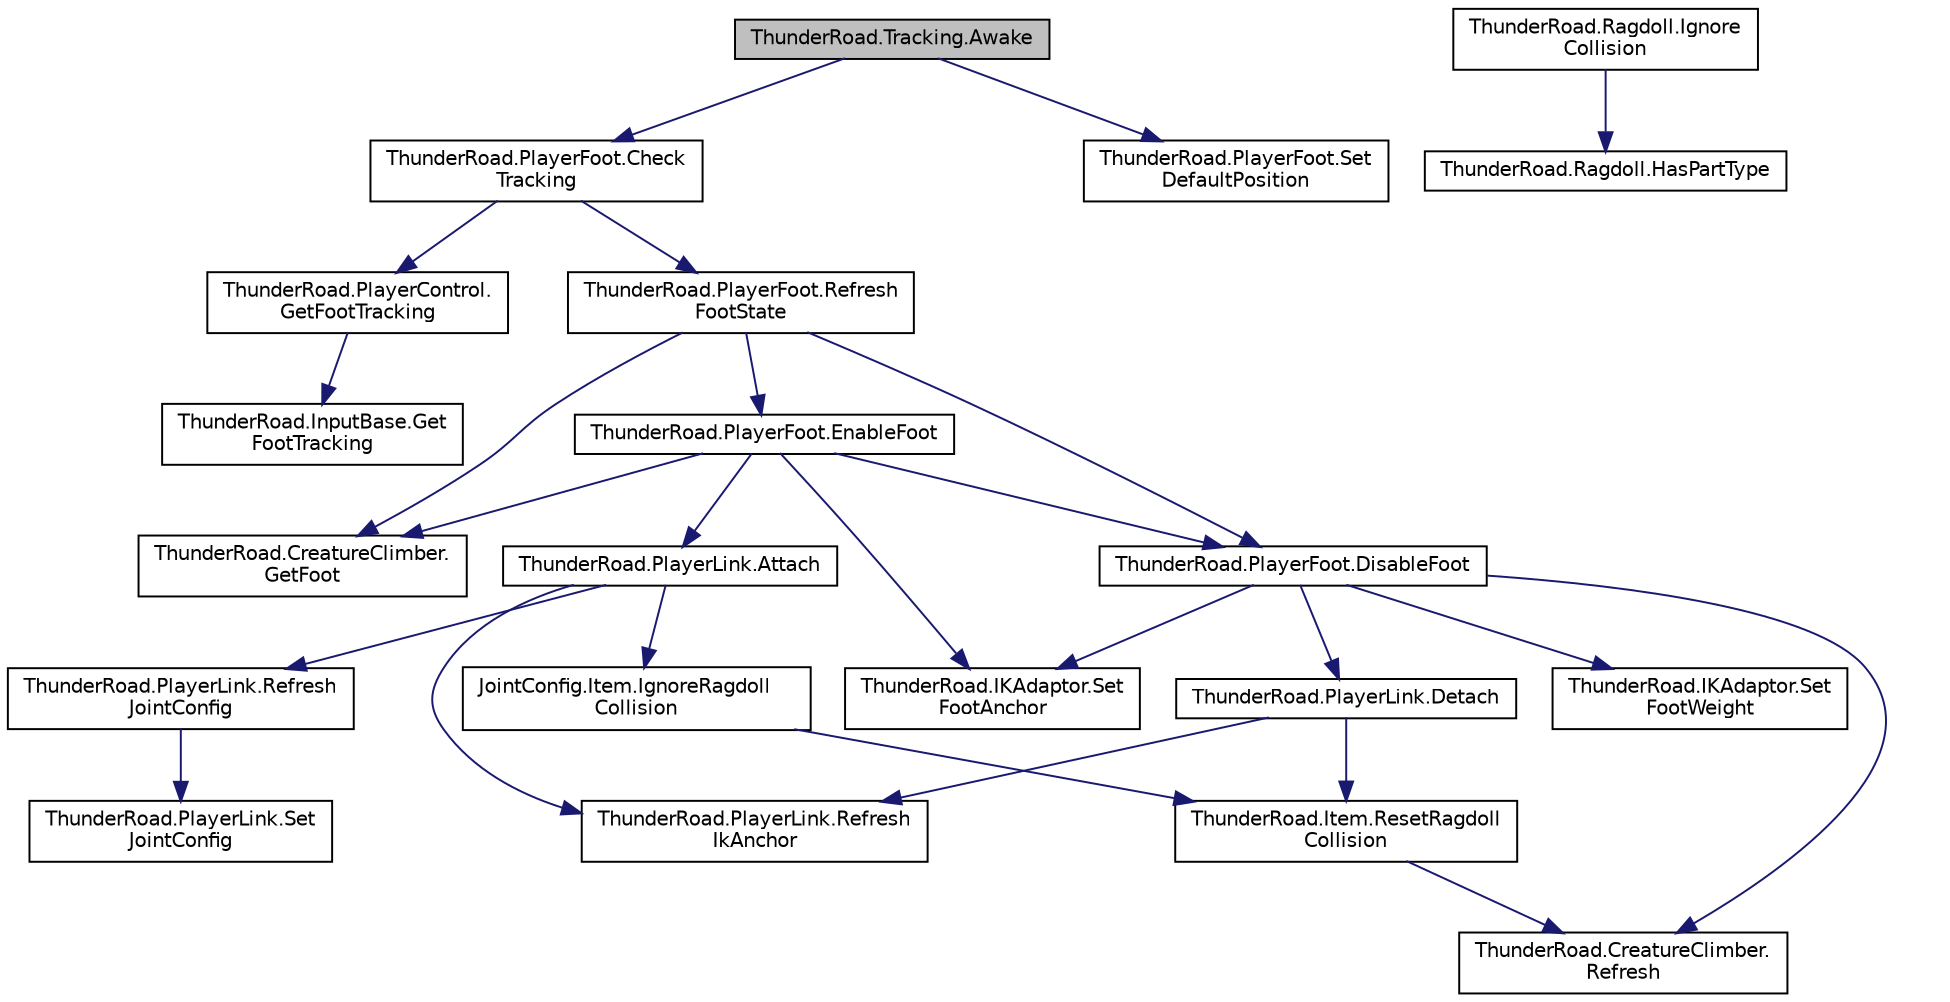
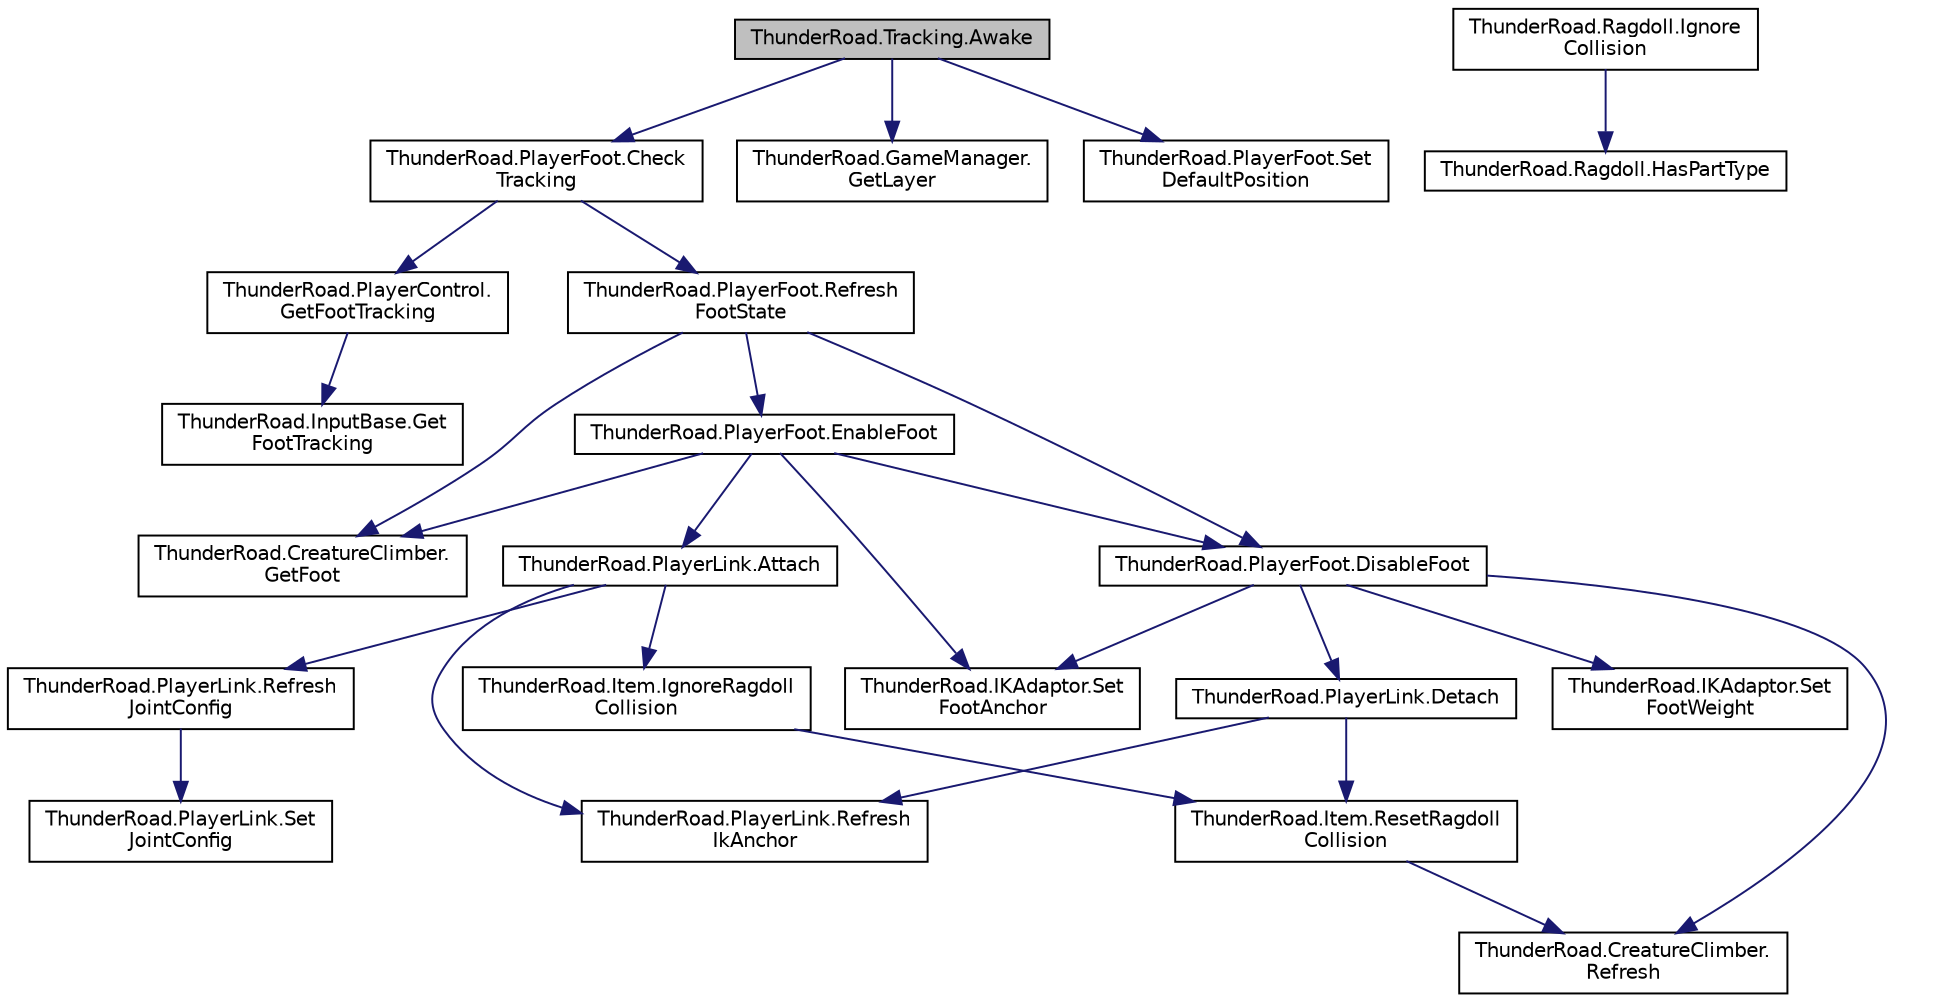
none -> (892, 171)
(637, 699) -> (637, 699)
